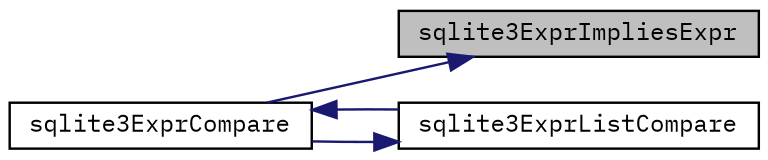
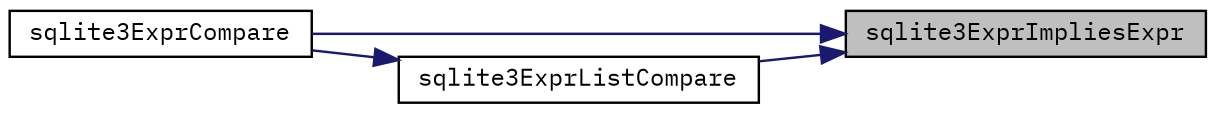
(368, 109) -> (790, 58)
